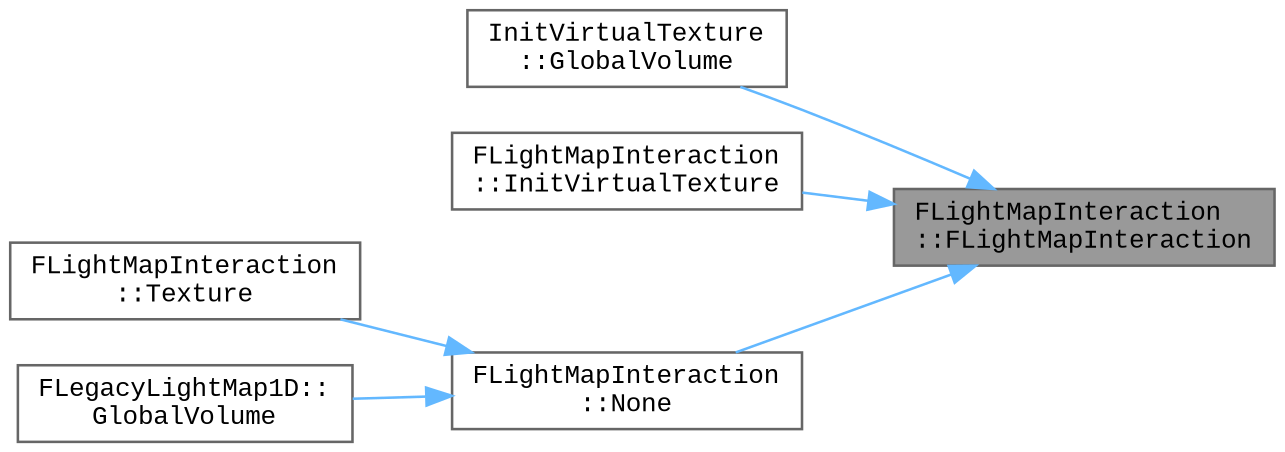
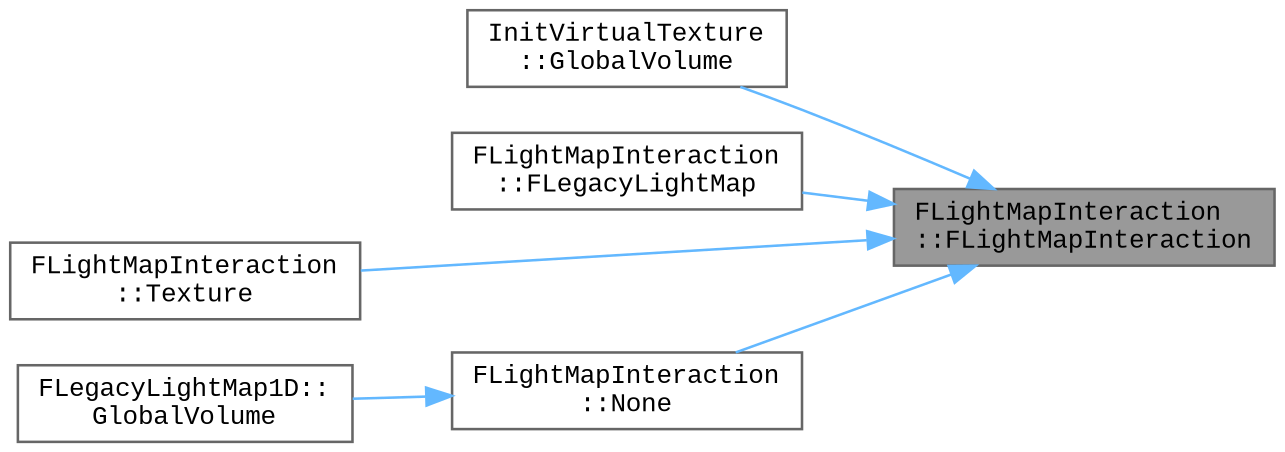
(627, 171) -> (627, 171)
(393, 333) -> (614, 255)
